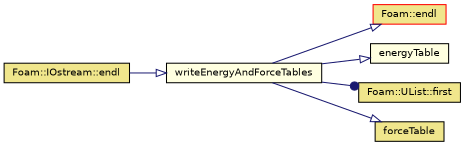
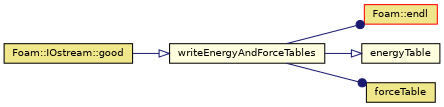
(322, 45) -> (321, 35)
(67, 73) -> (68, 53)
(410, 92) -> none
(322, 101) -> (322, 73)
